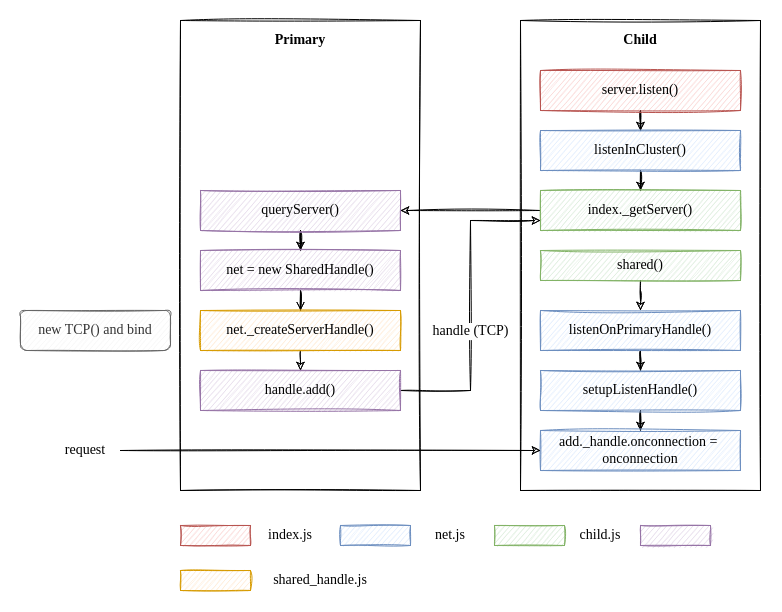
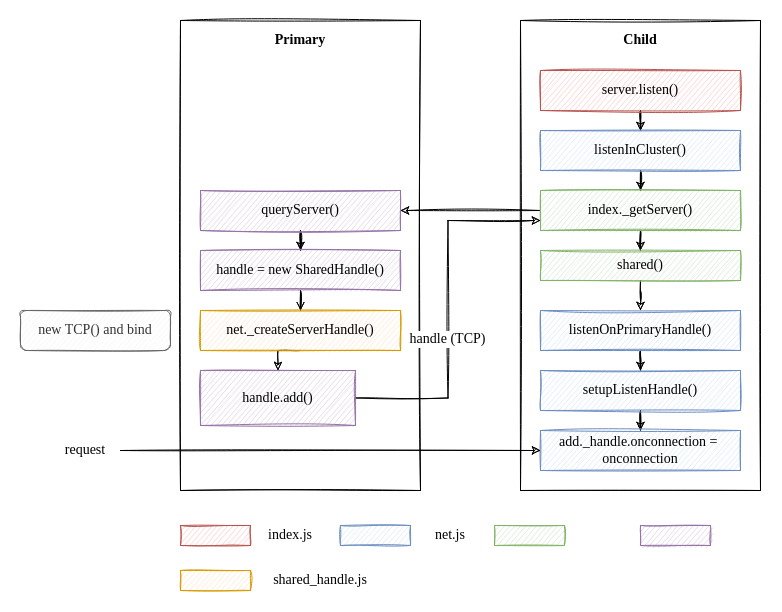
none -> (641, 244)
(301, 271) -> (301, 271)
(301, 391) -> (278, 398)
(601, 536) -> none
